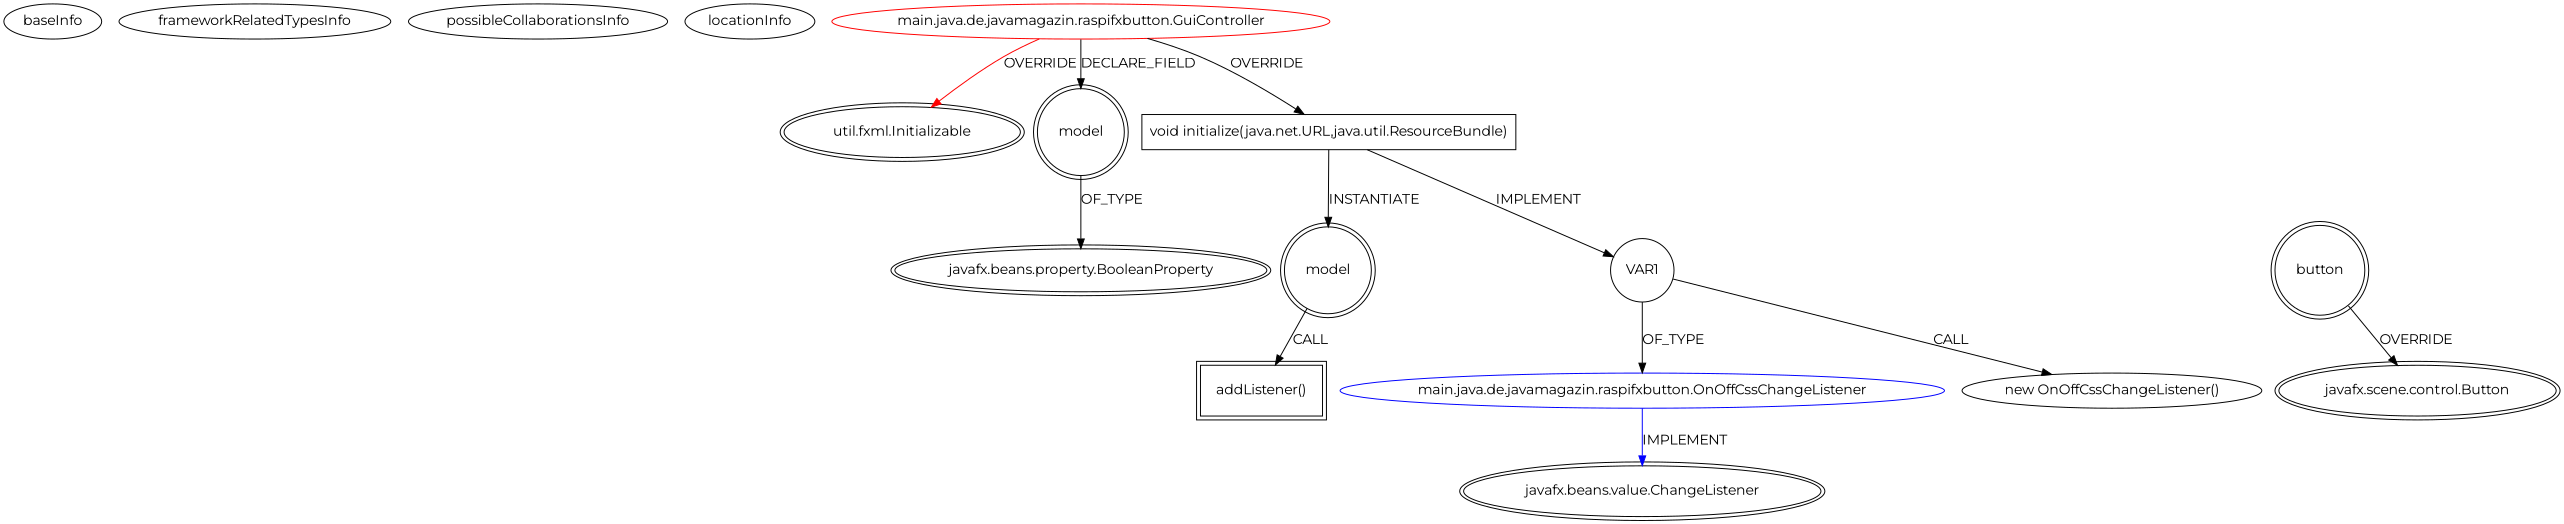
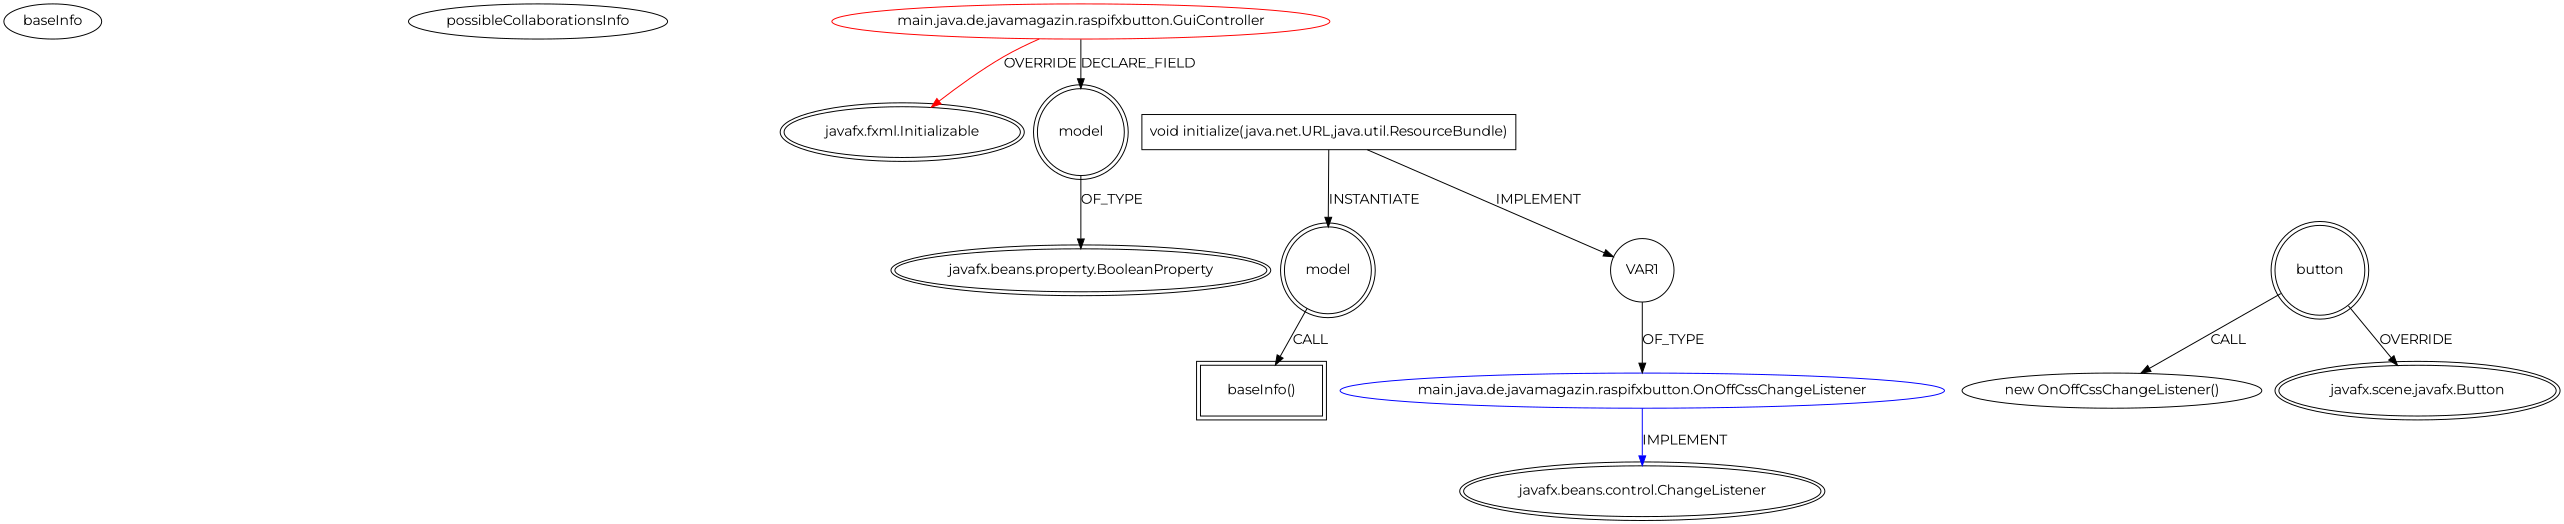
(255, 21) -> none
(750, 21) -> none
(1224, 68) -> none
(902, 132) -> (902, 132)
(1858, 326) -> (2215, 331)
(1261, 391) -> (1261, 391)
(2418, 391) -> (2418, 391)
(1642, 491) -> (1642, 491)
